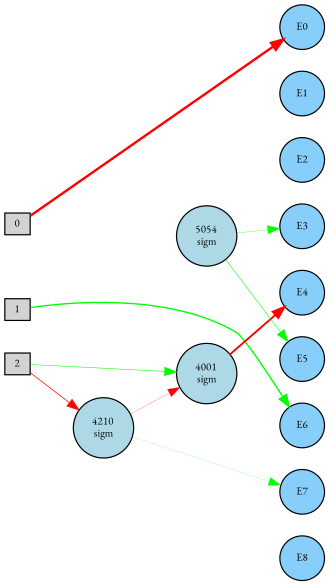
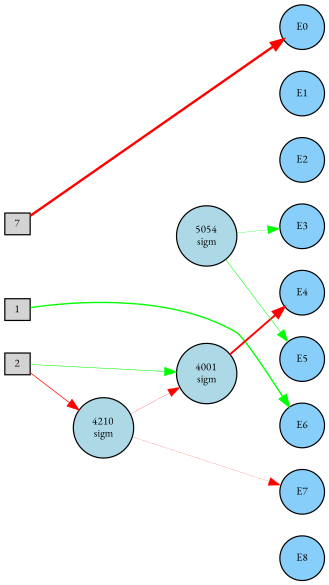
(18, 224) -> (18, 224)
(201, 459) -> (201, 459)
